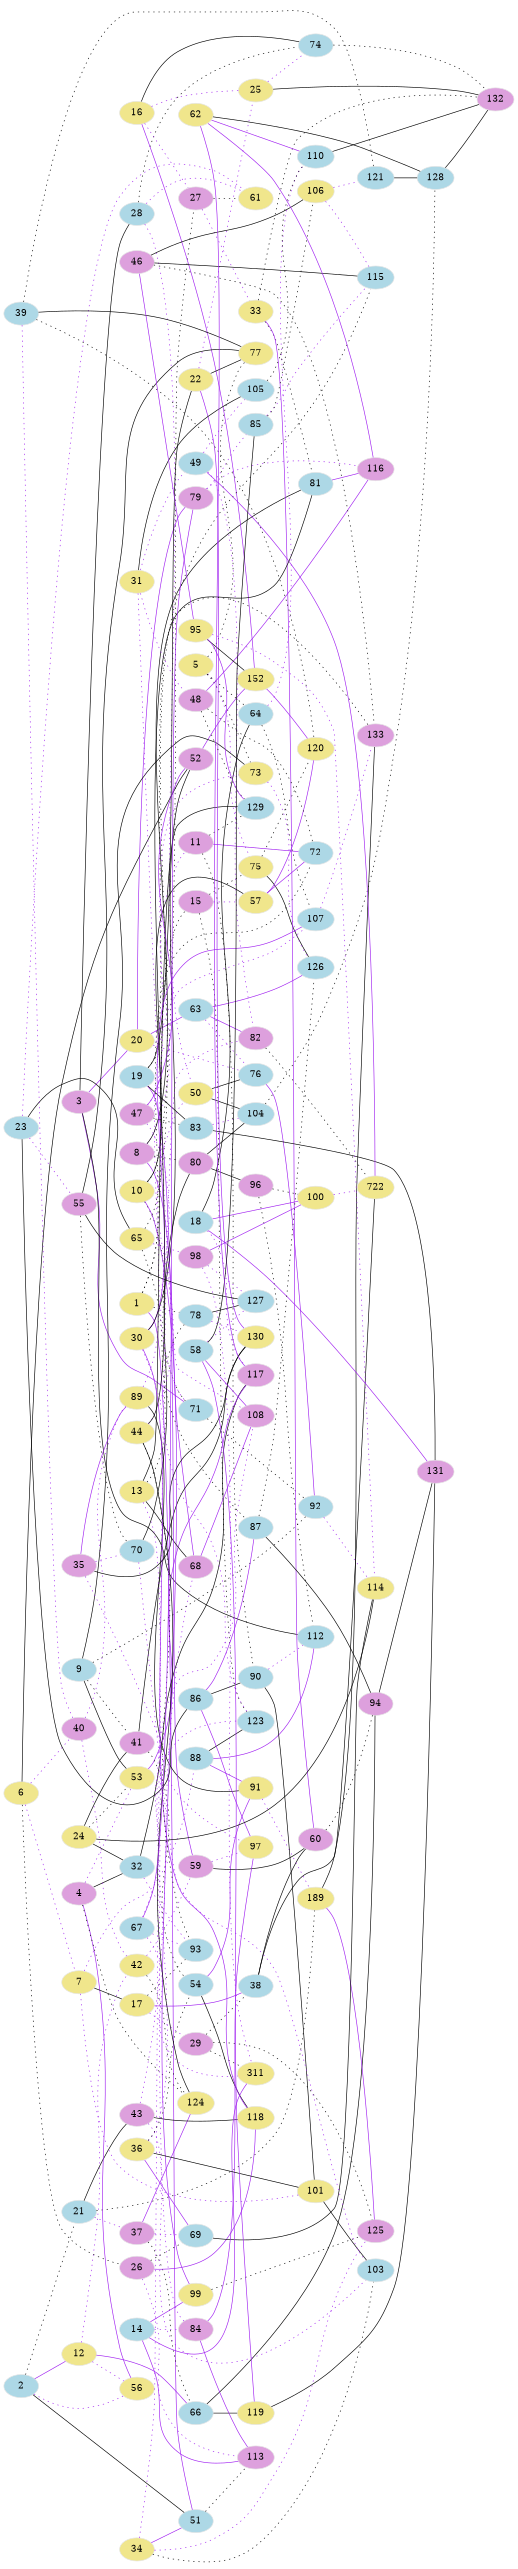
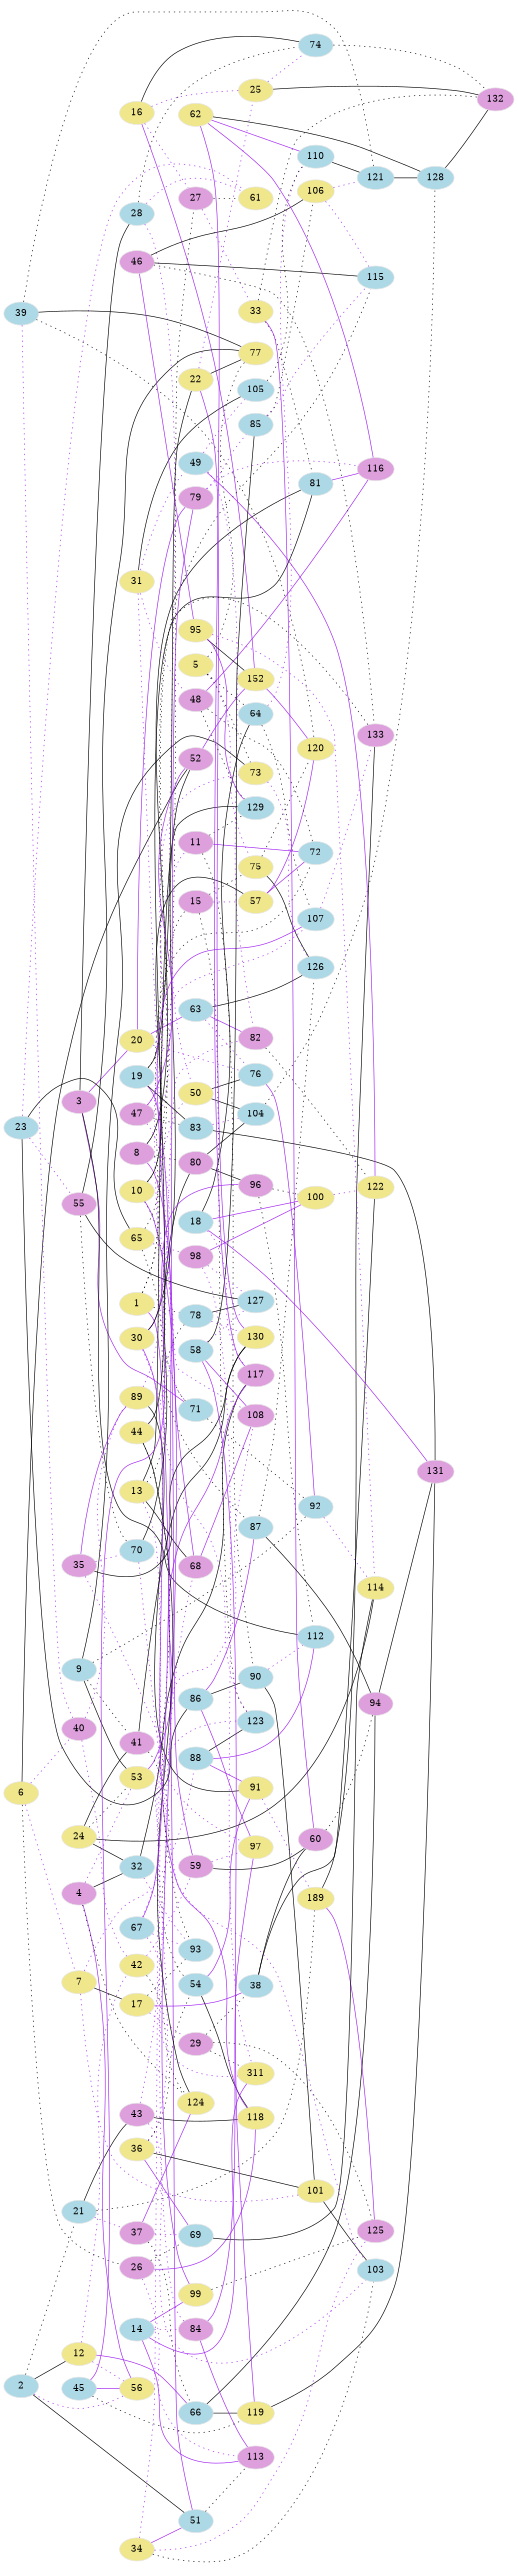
(406, 128) -> (346, 167)
(259, 995) -> (259, 995)
(376, 1187) -> (376, 1187)
(50, 2370) -> (50, 2370)
none -> (79, 2389)
